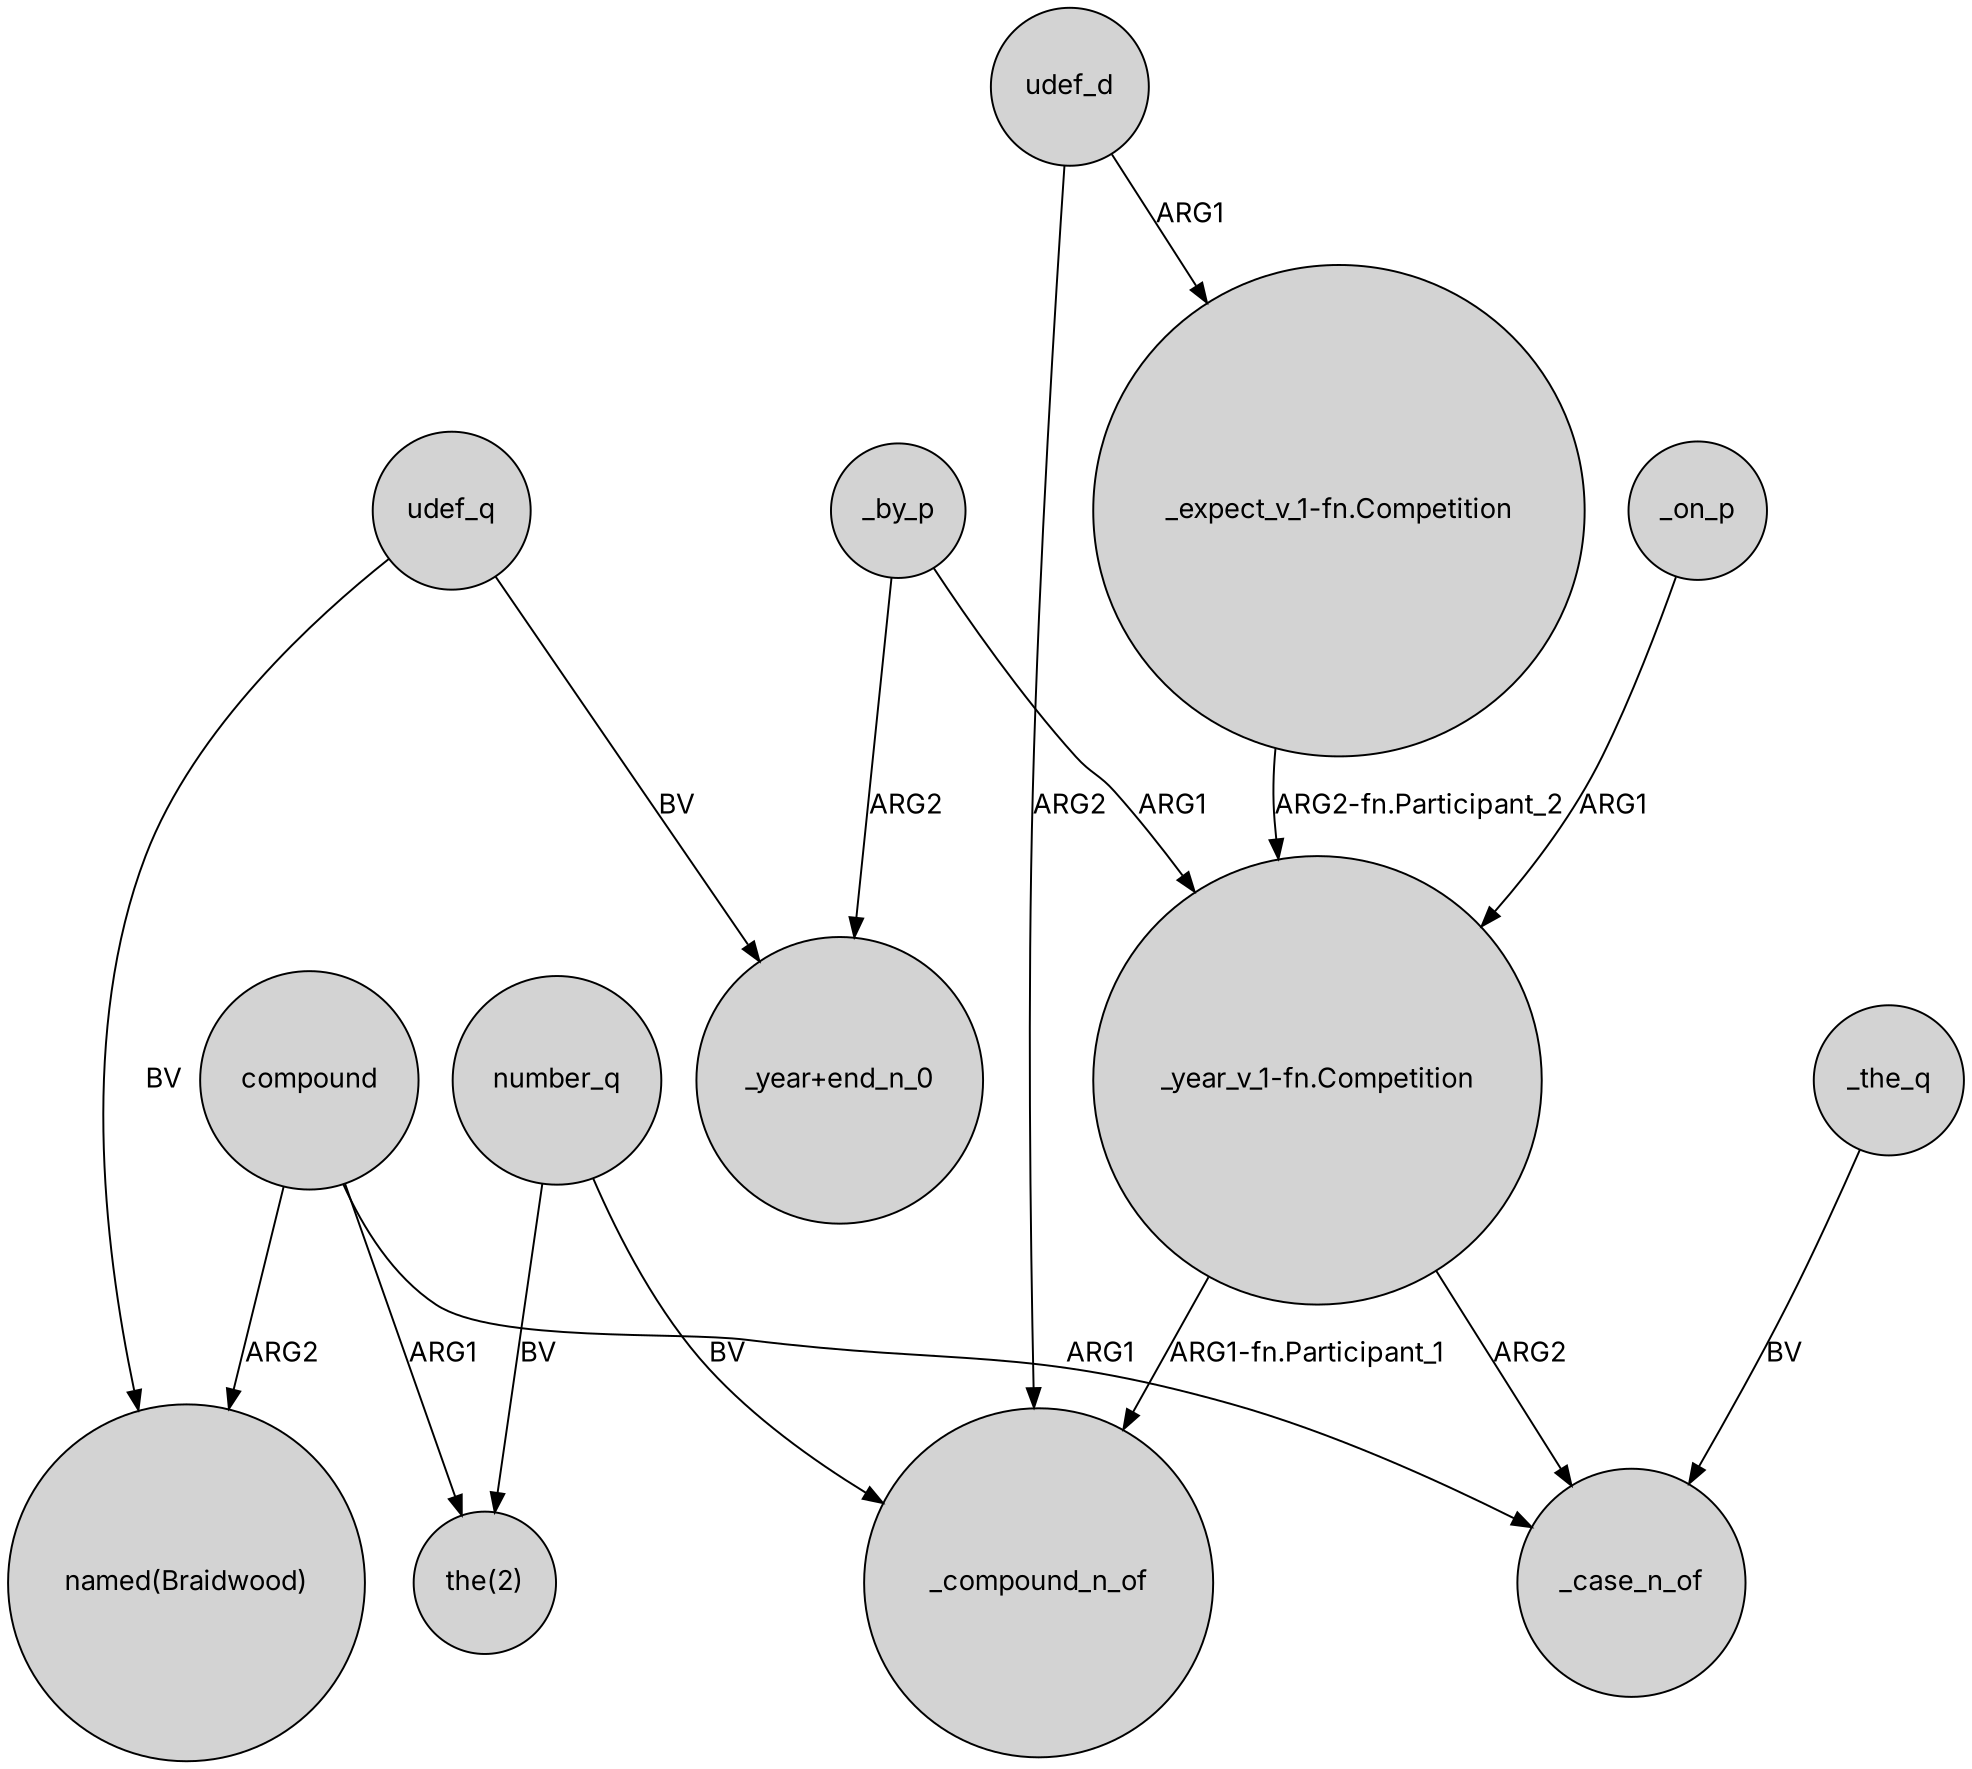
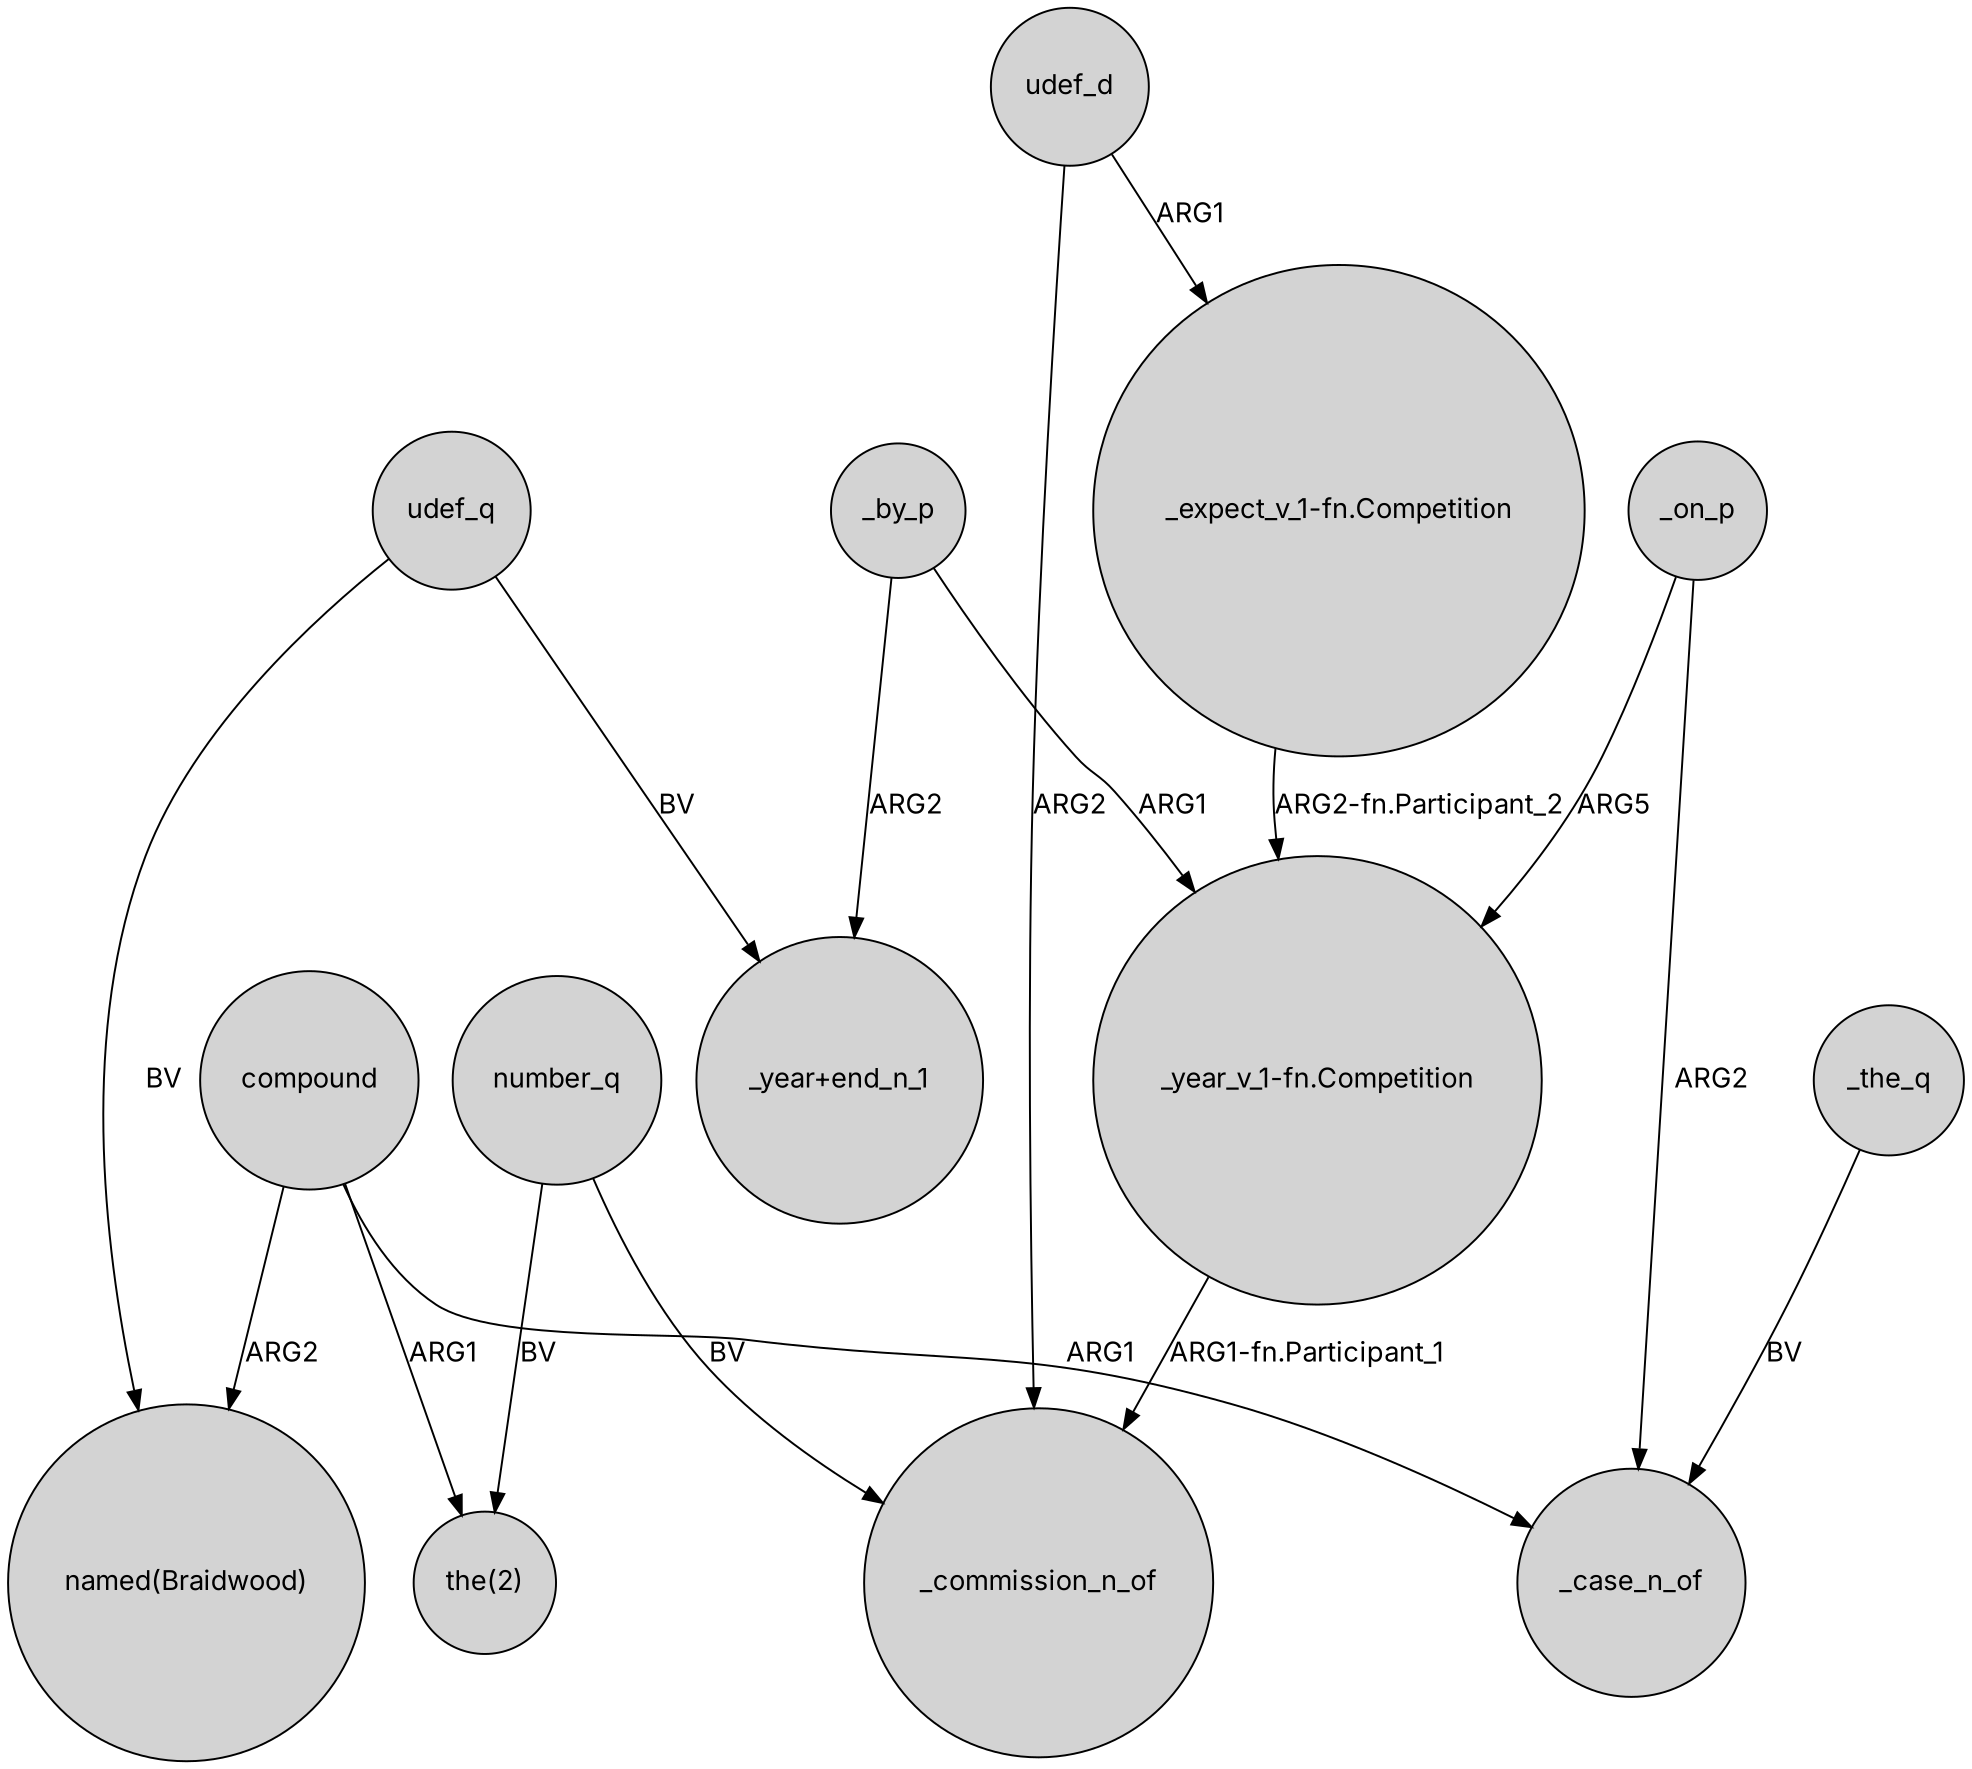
(1614, 806) -> (1614, 806)
(840, 1080) -> (840, 1080)
(1499, 1370) -> (1667, 1014)
(1039, 1583) -> (1039, 1583)
